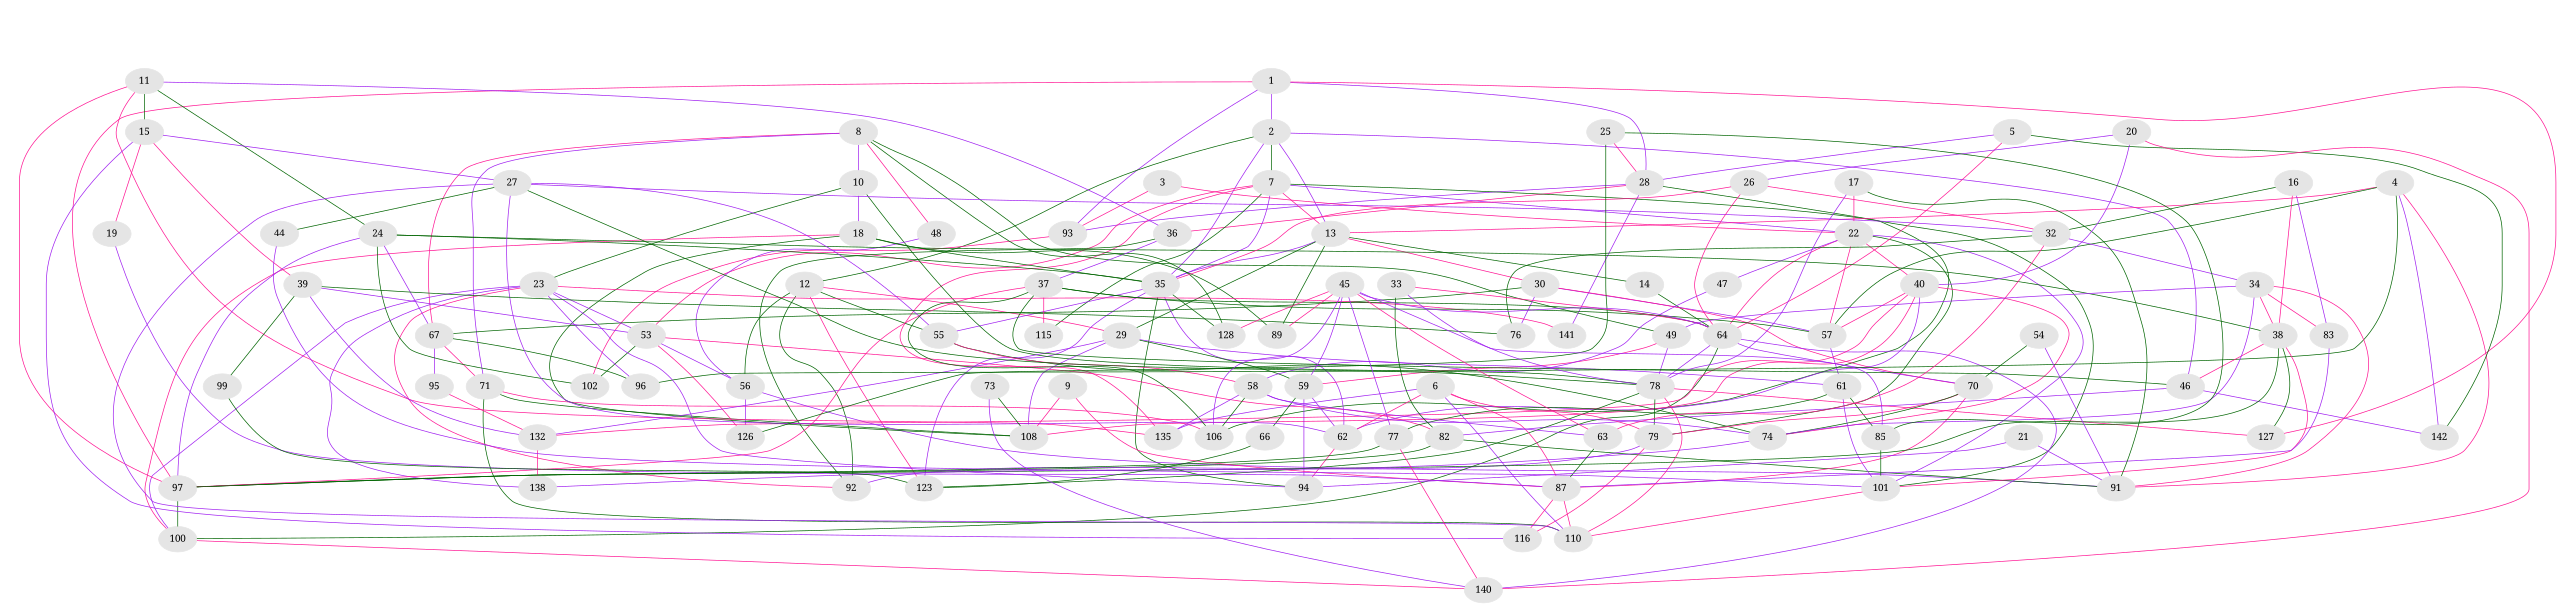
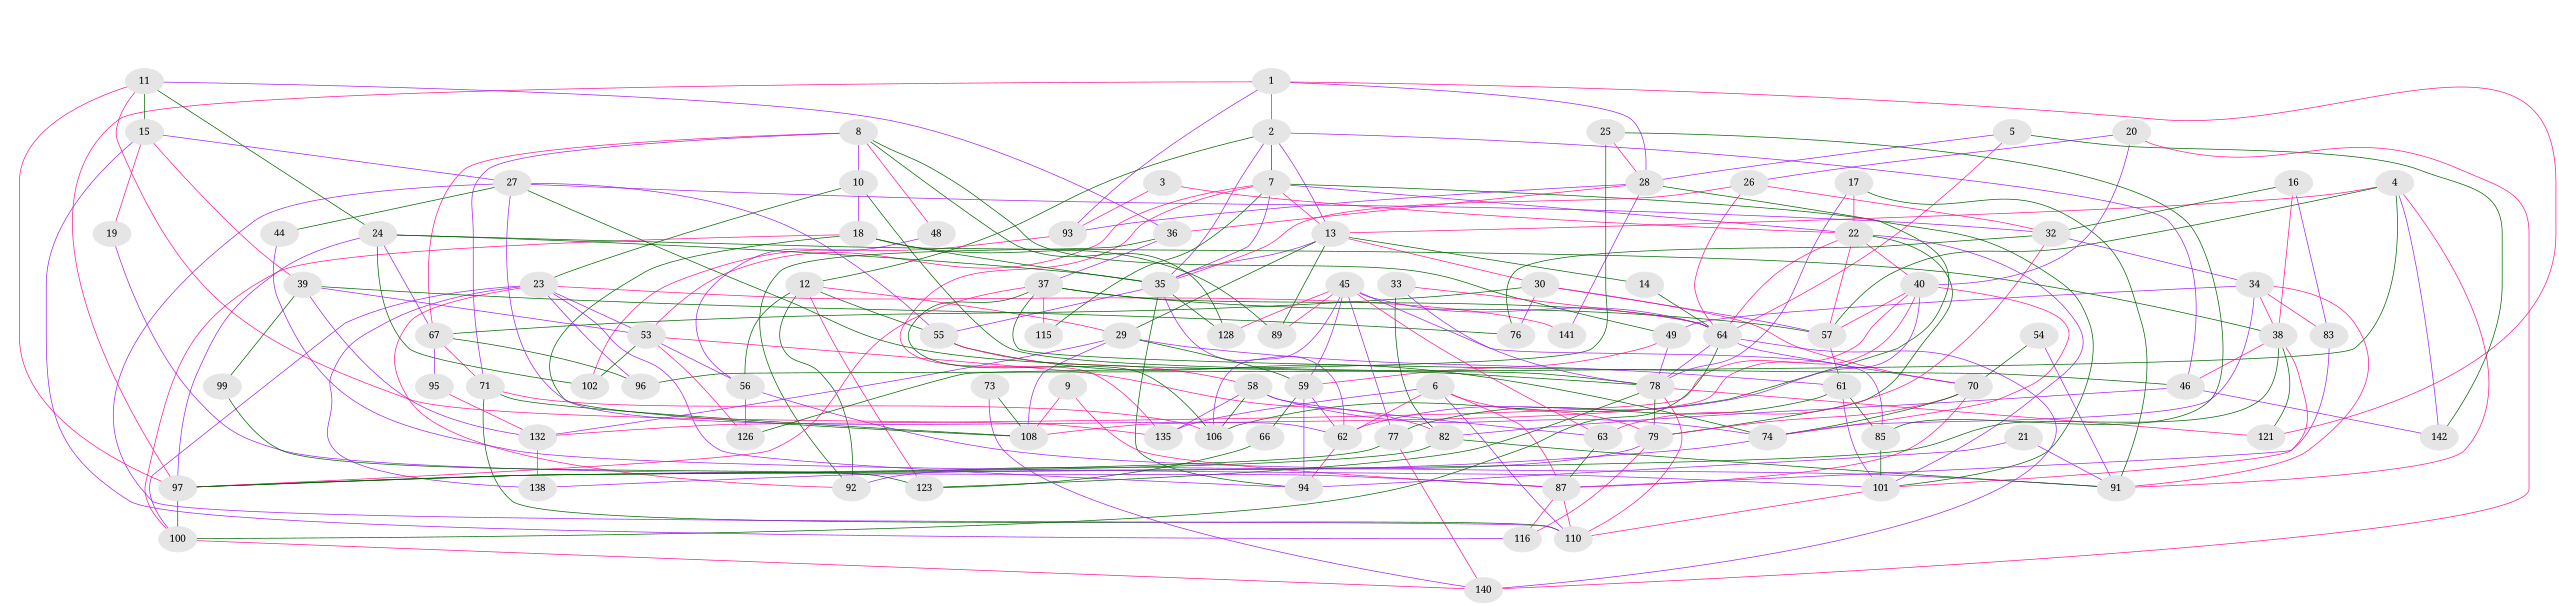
(1722, 285) -> none
(959, 380) -> none
(2266, 437) -> (2266, 437)
